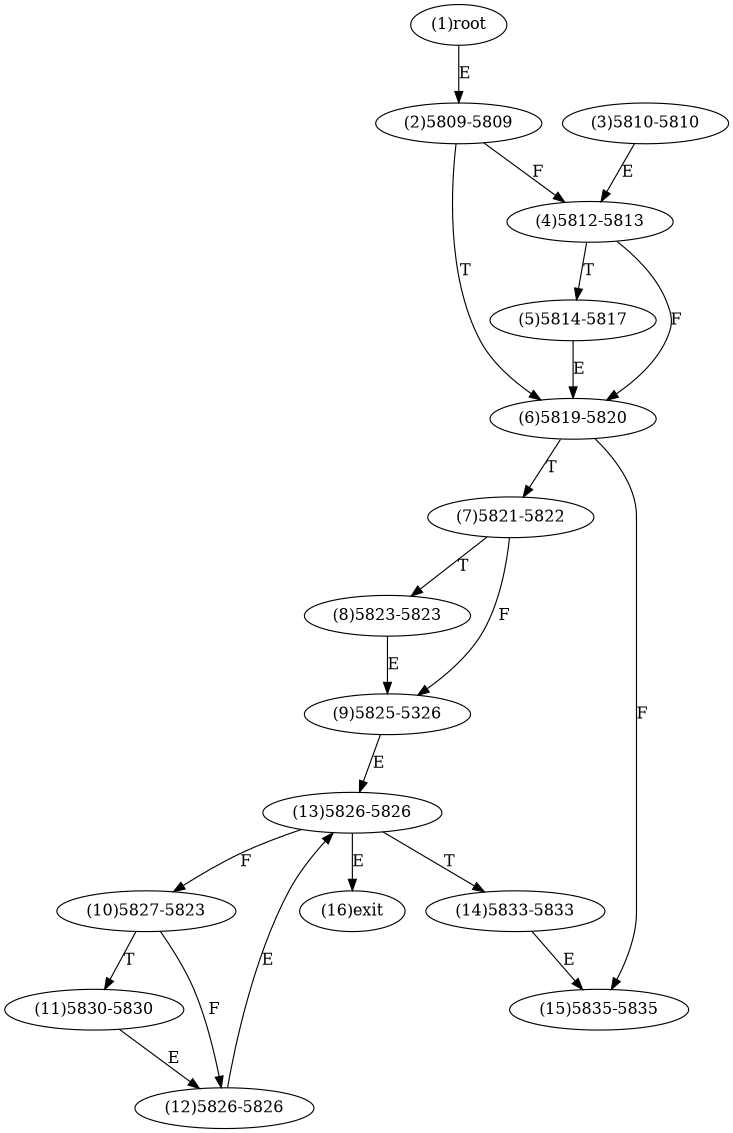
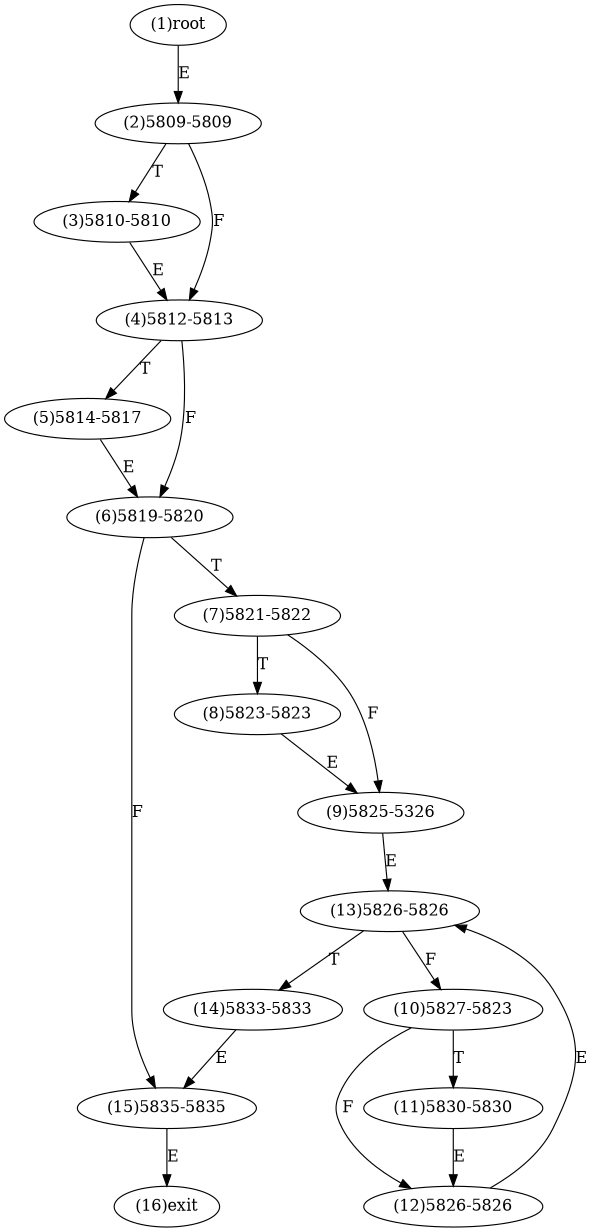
(460, 281) -> (151, 168)
(352, 856) -> (167, 1152)
